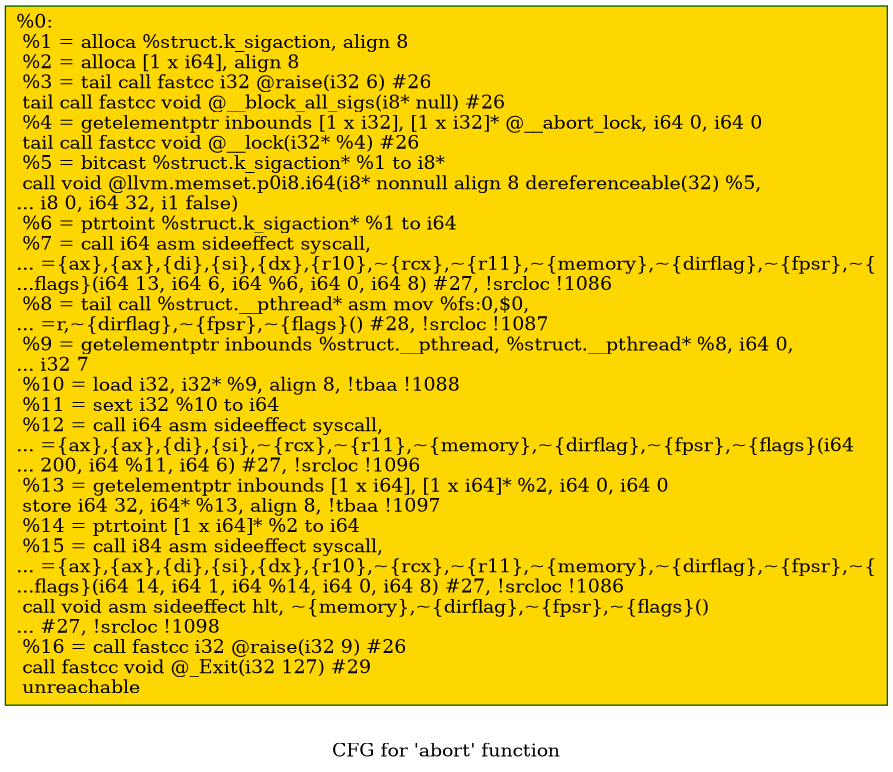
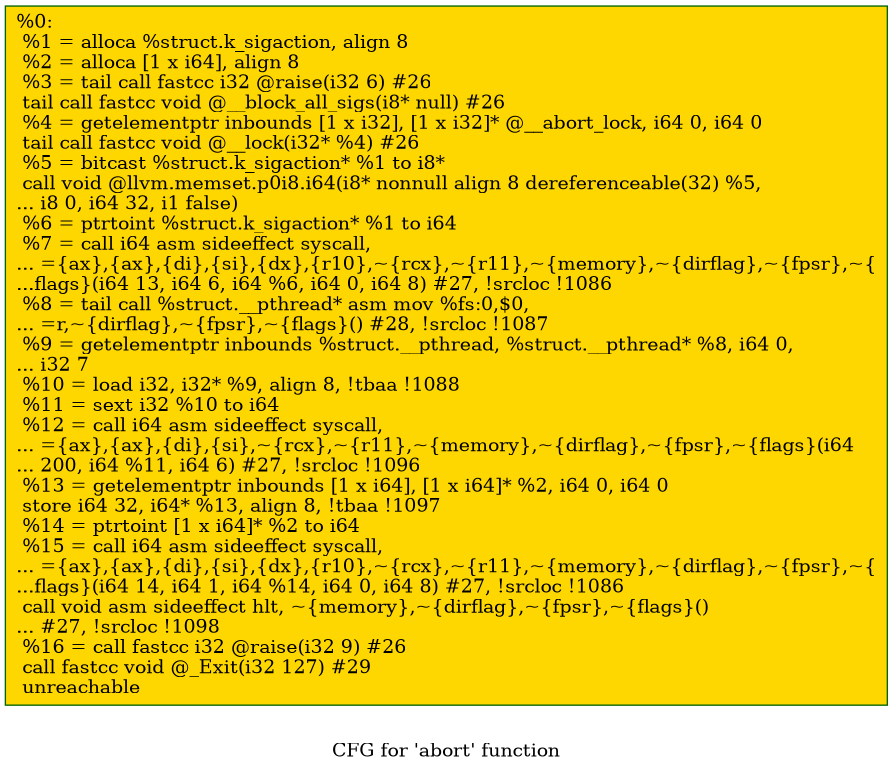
(200, 547) -> (200, 547)
